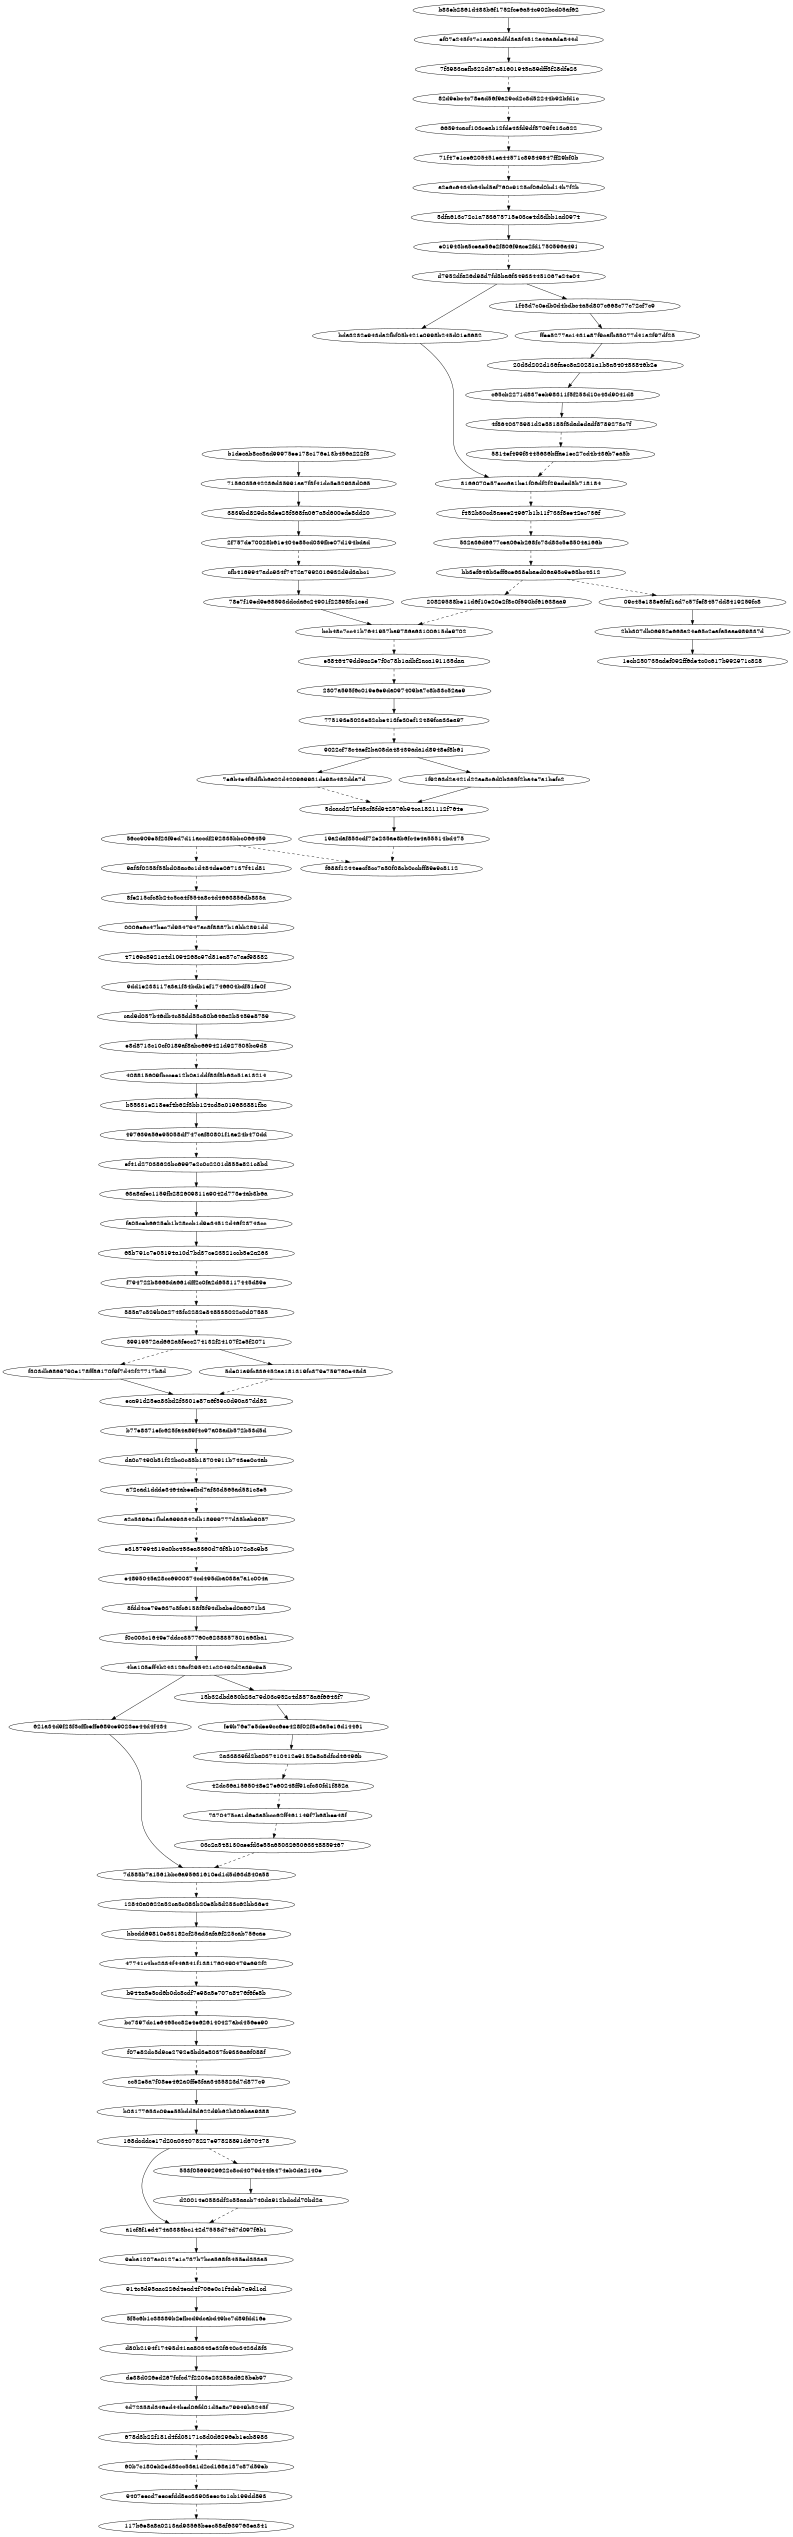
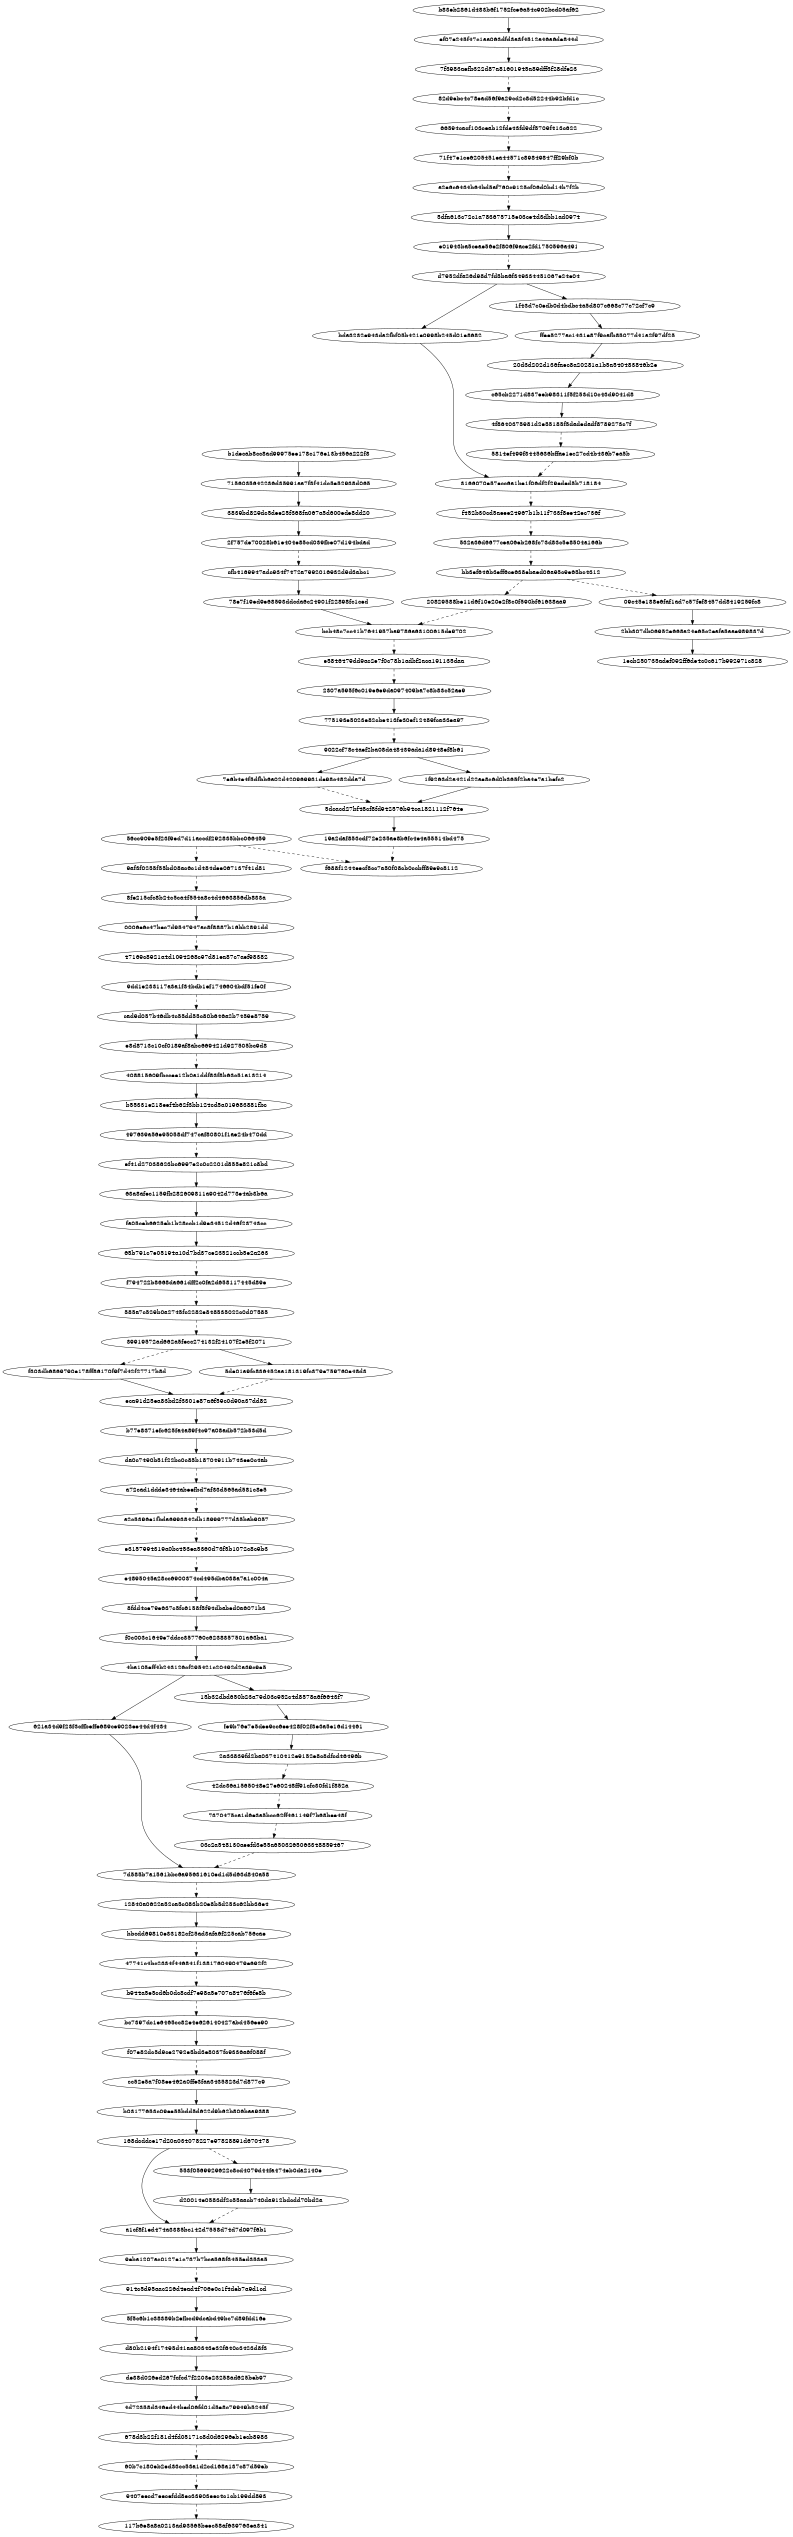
(196, 1017) -> (196, 1017)
